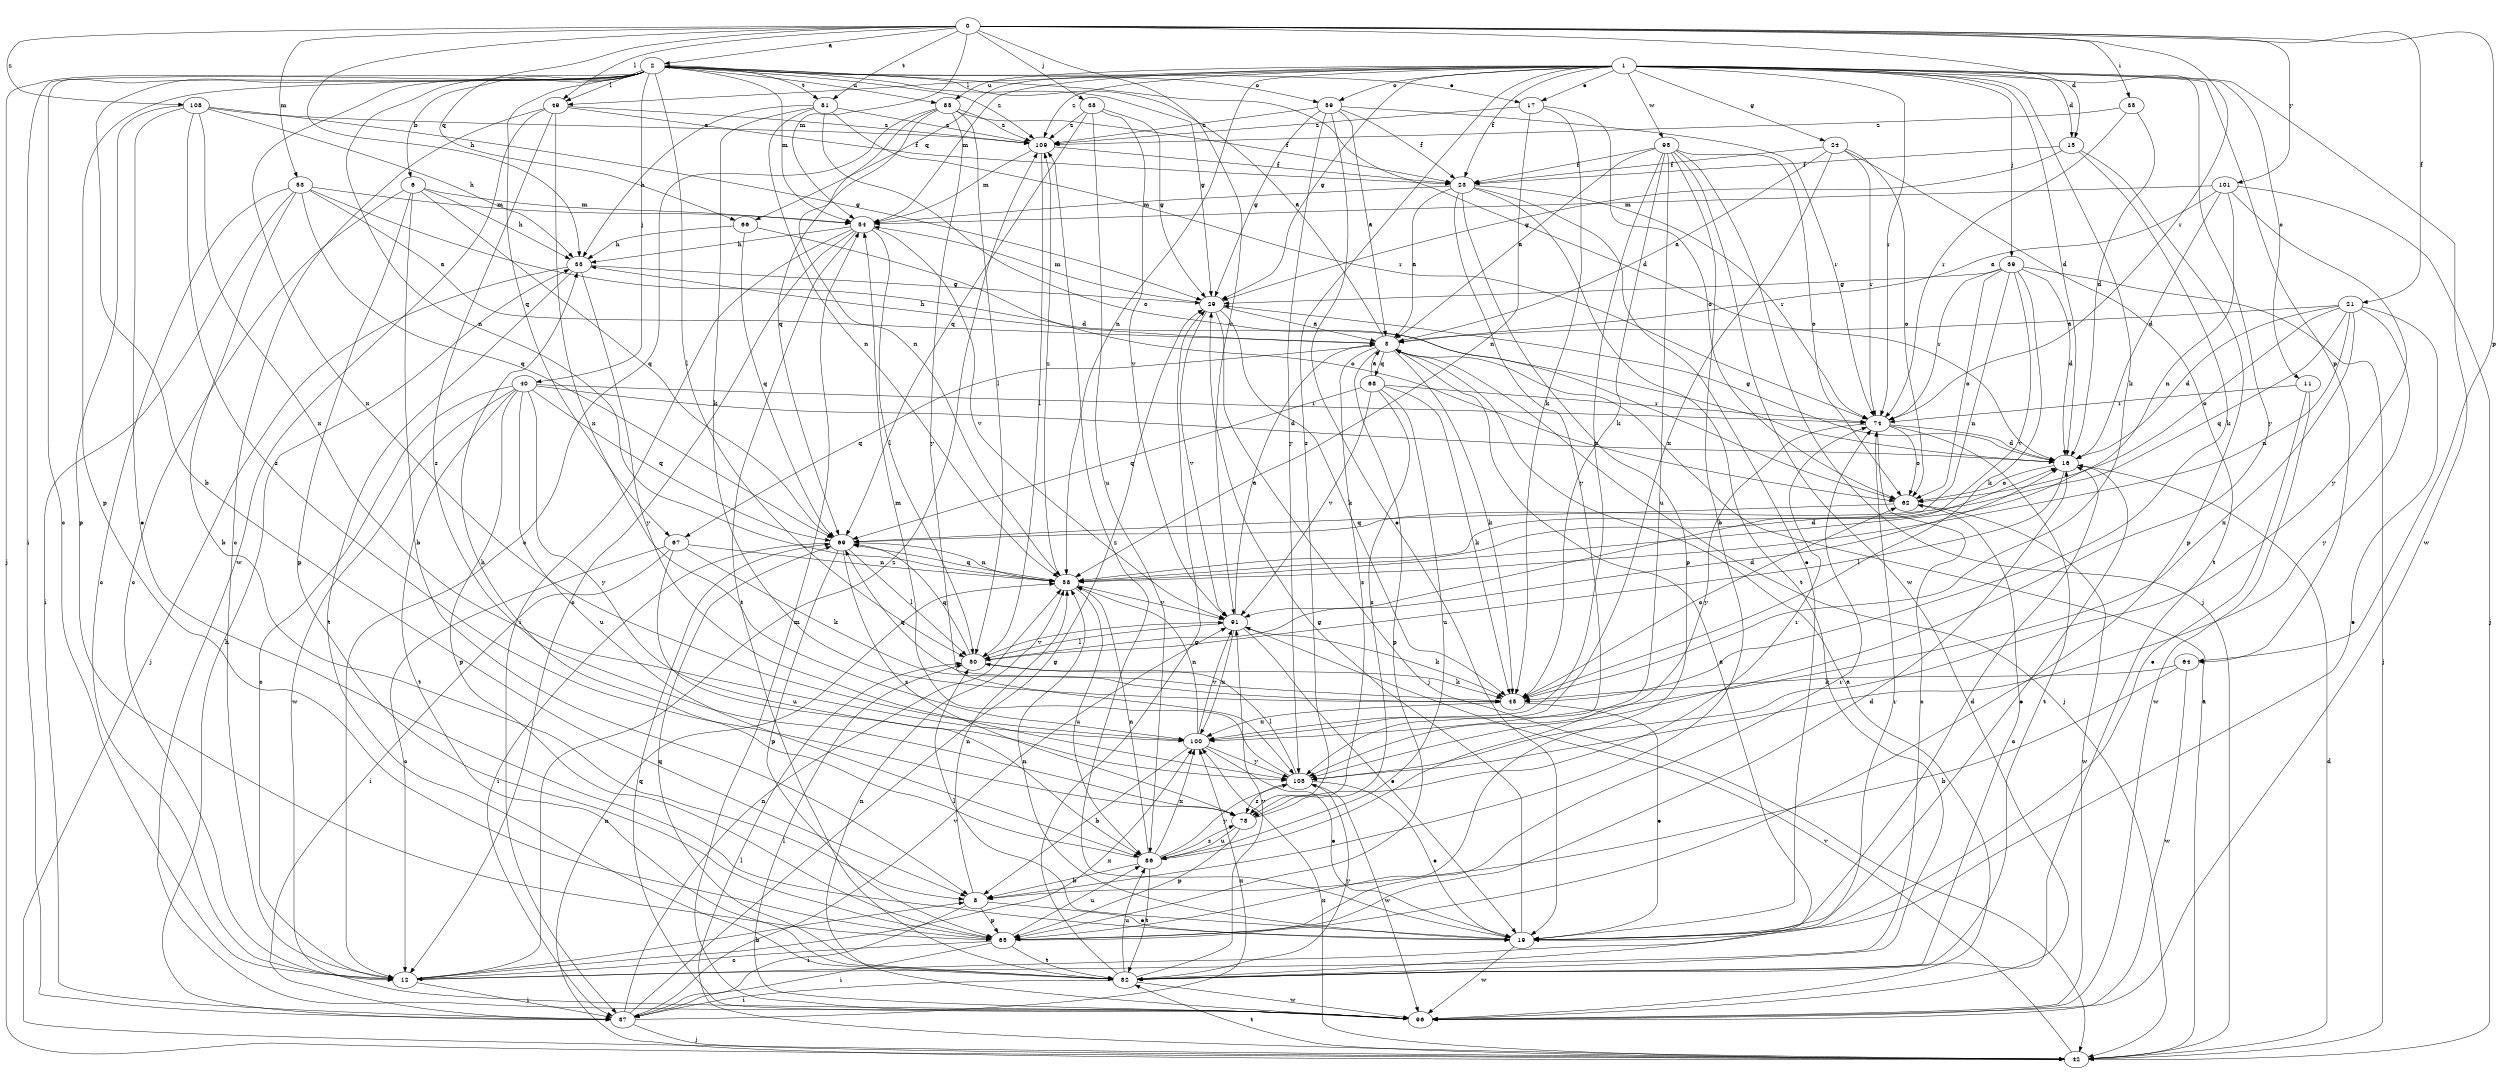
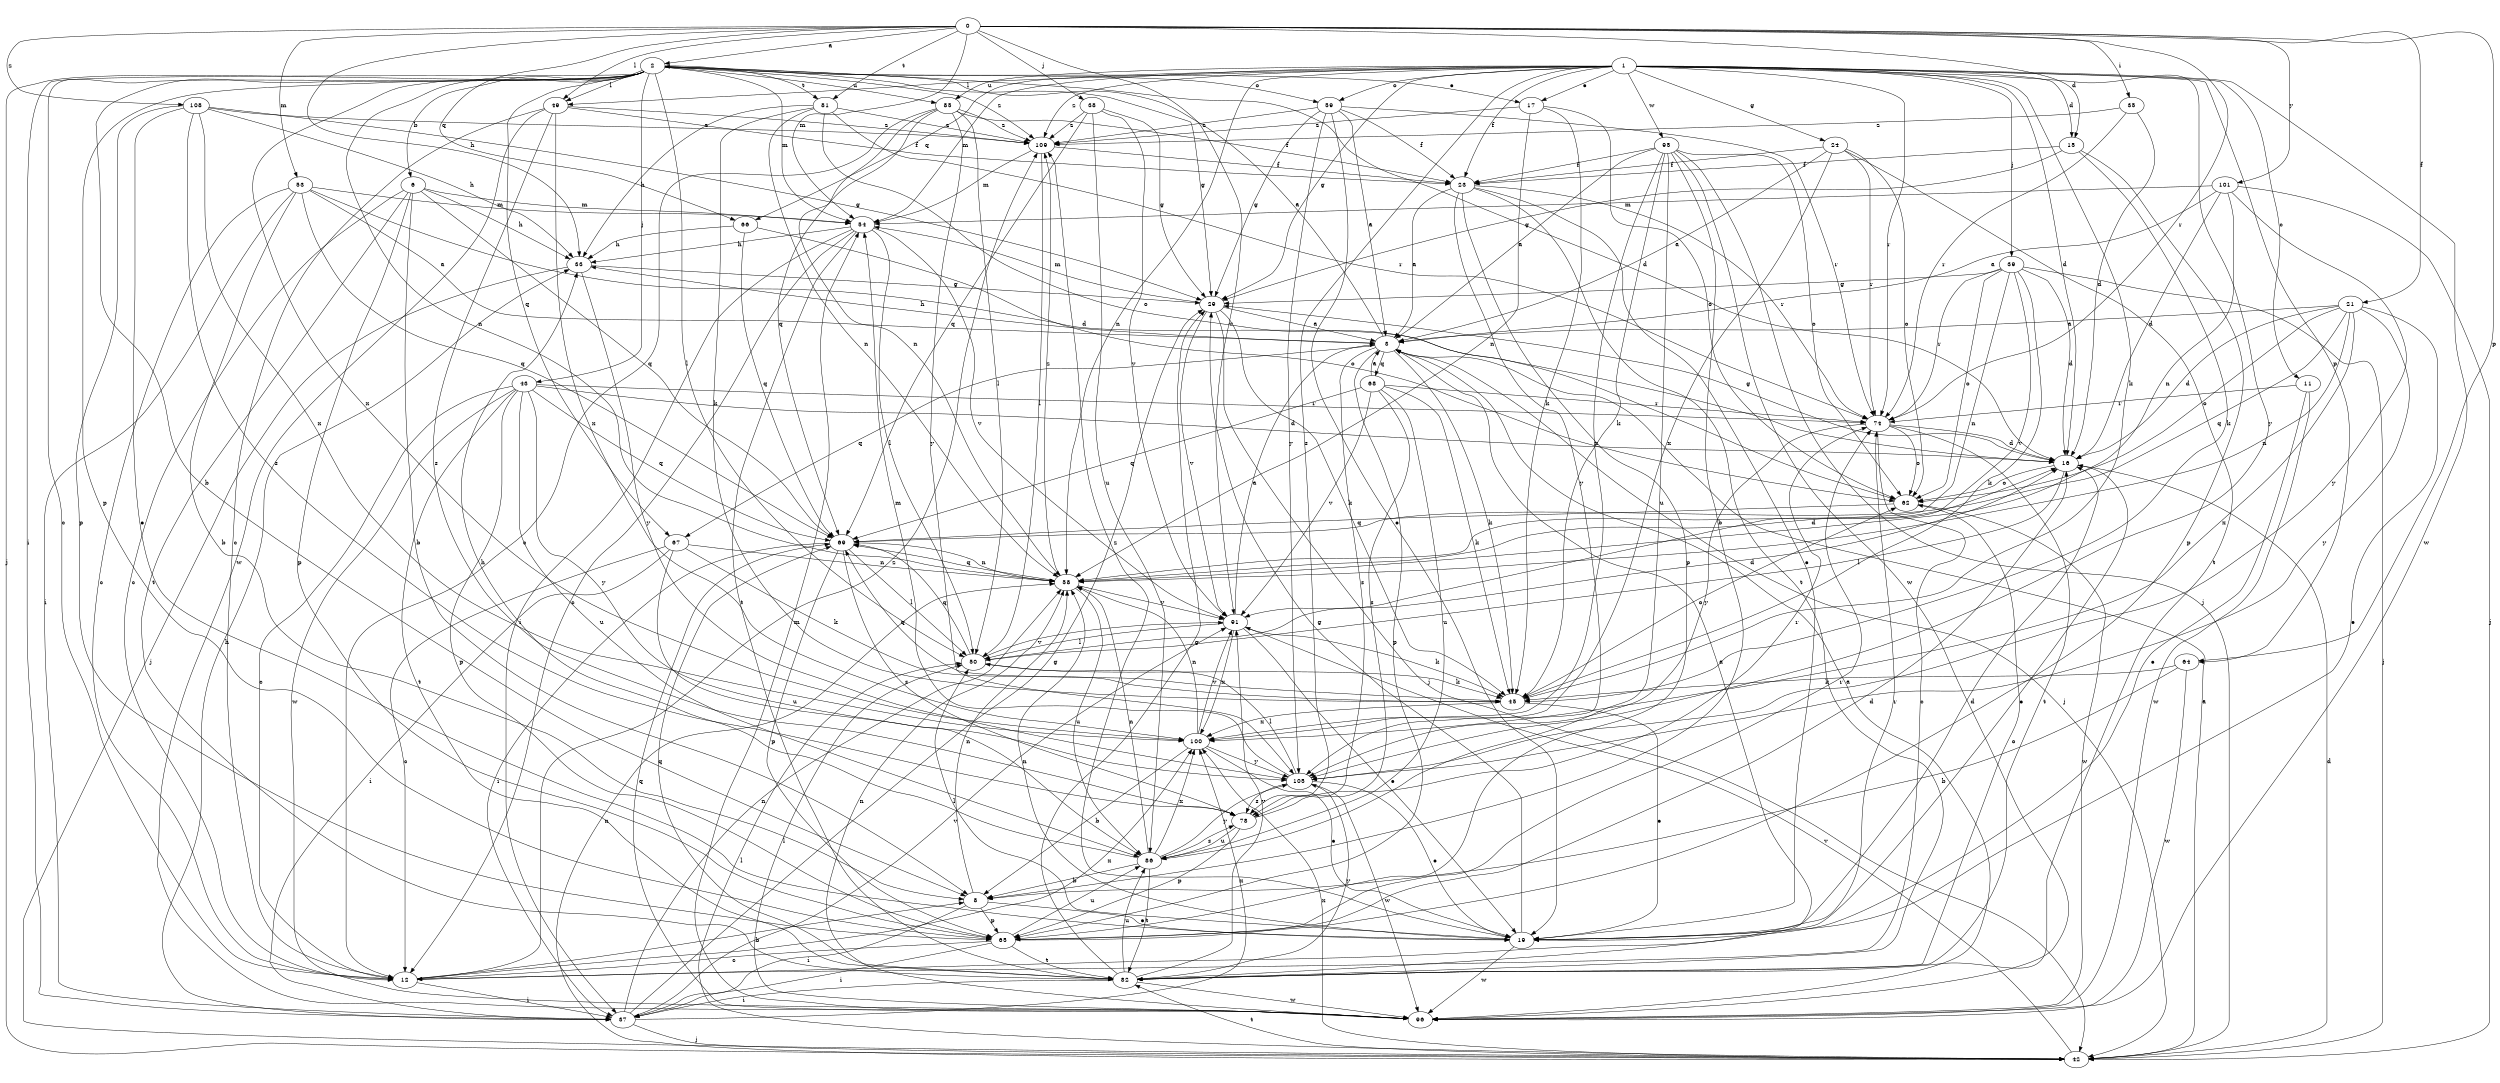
(1164, 200) -> none
(524, 384) -> (524, 384)
(467, 795) -> (328, 839)
